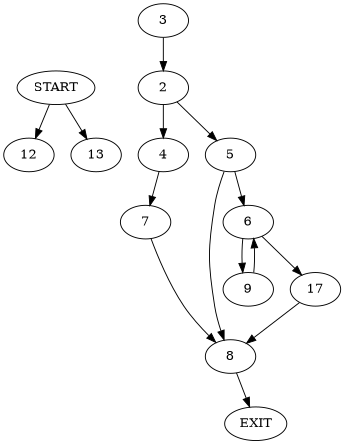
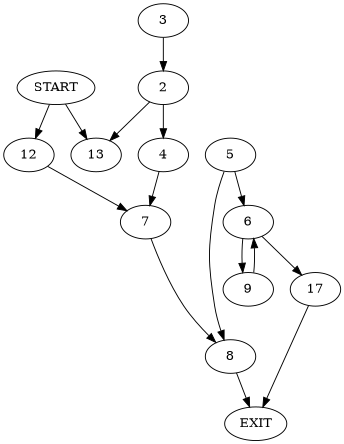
(193, 118) -> (133, 118)
none -> (83, 186)
(277, 320) -> (288, 352)
